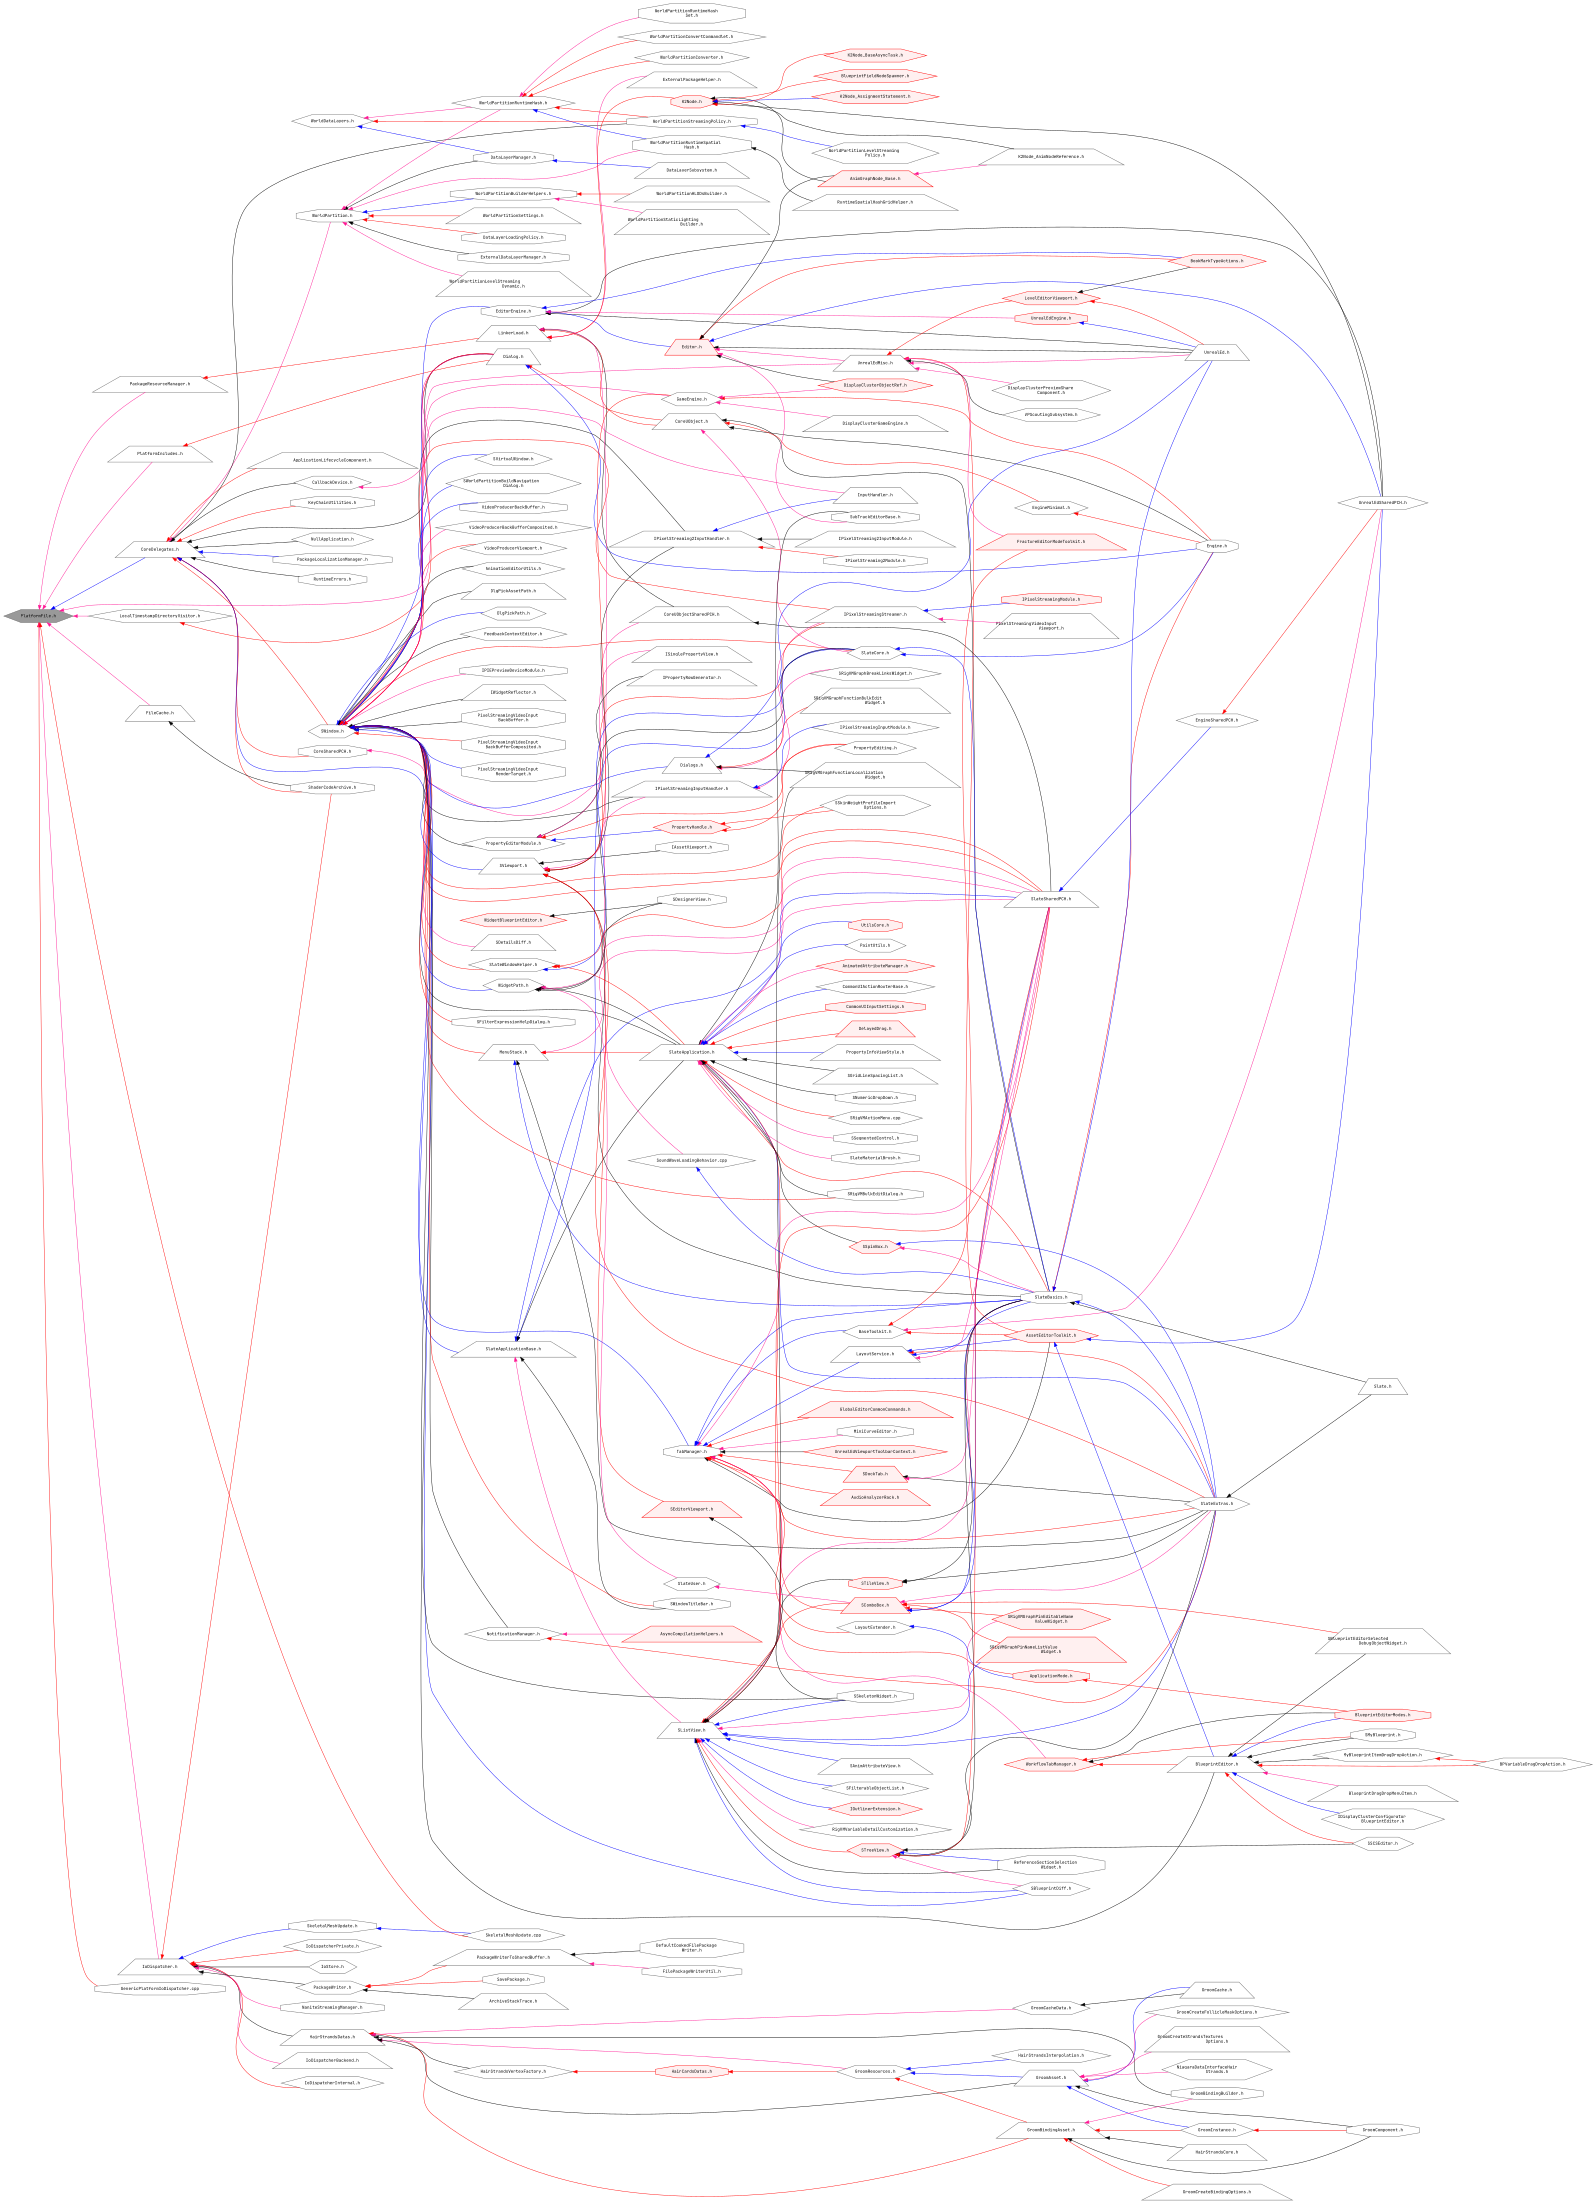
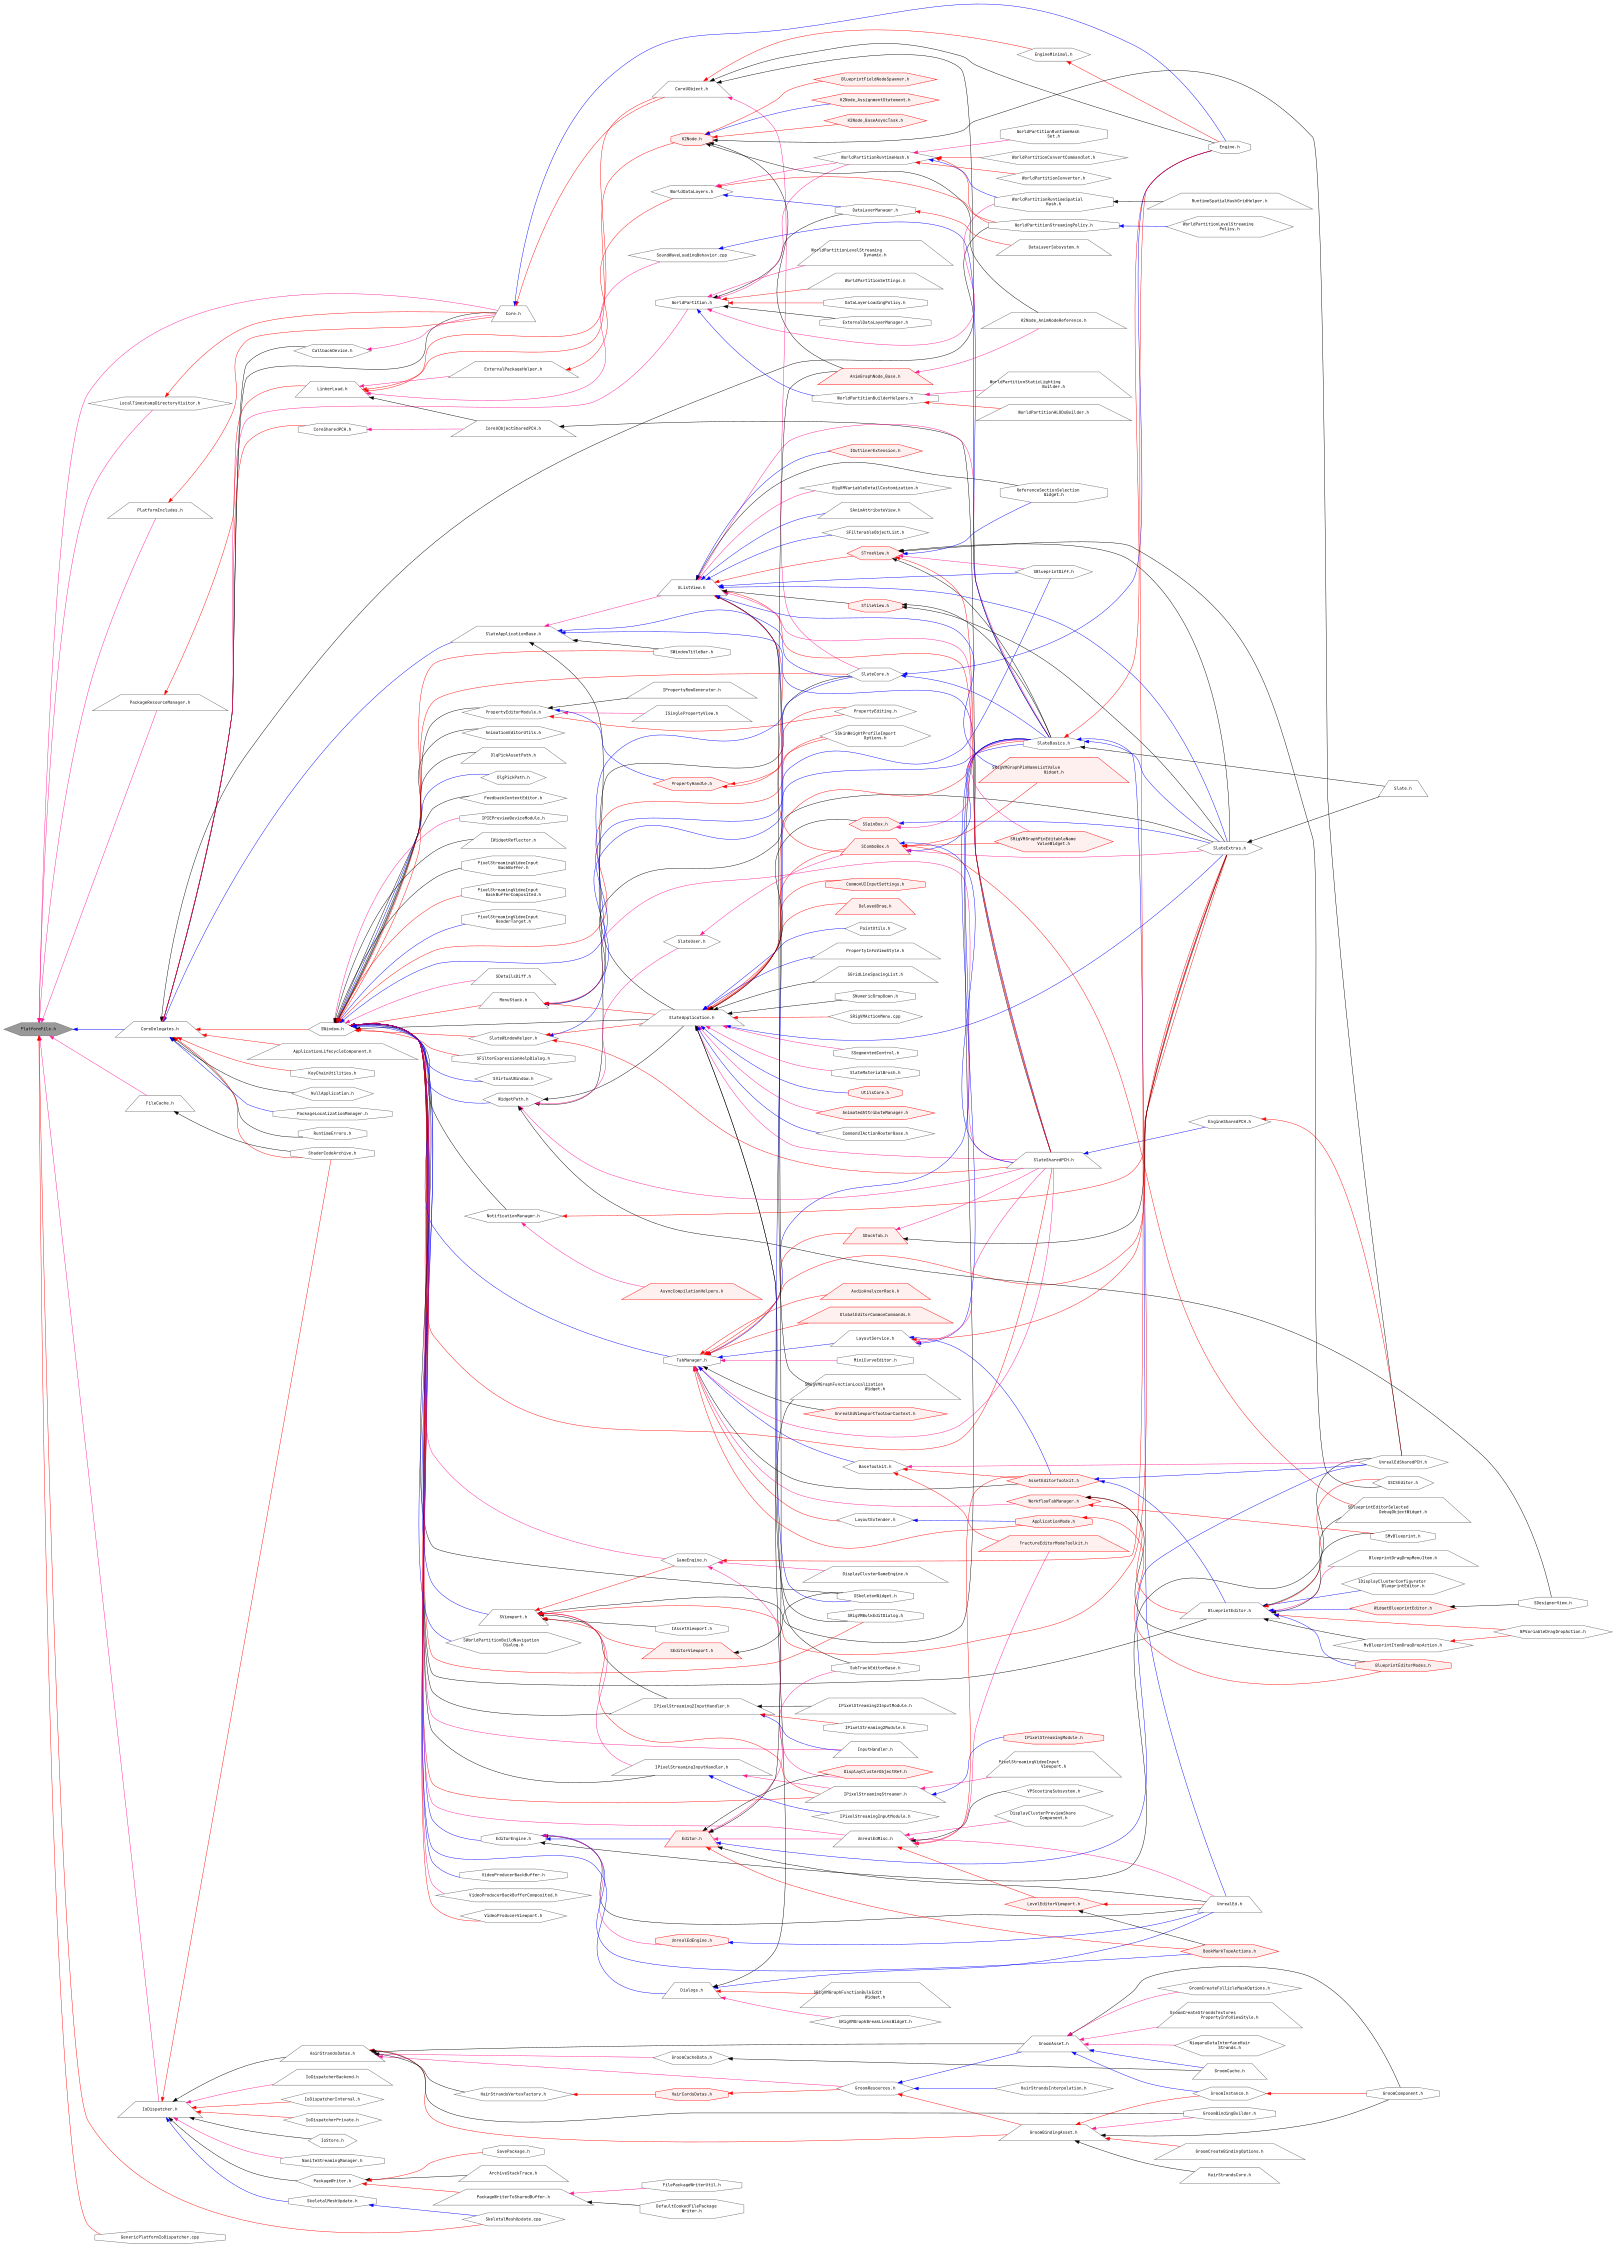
(606, 164) -> (965, 225)
none -> (600, 275)
(514, 357) -> (514, 314)
none -> (1313, 1610)
(1217, 2039) -> (1230, 2015)
